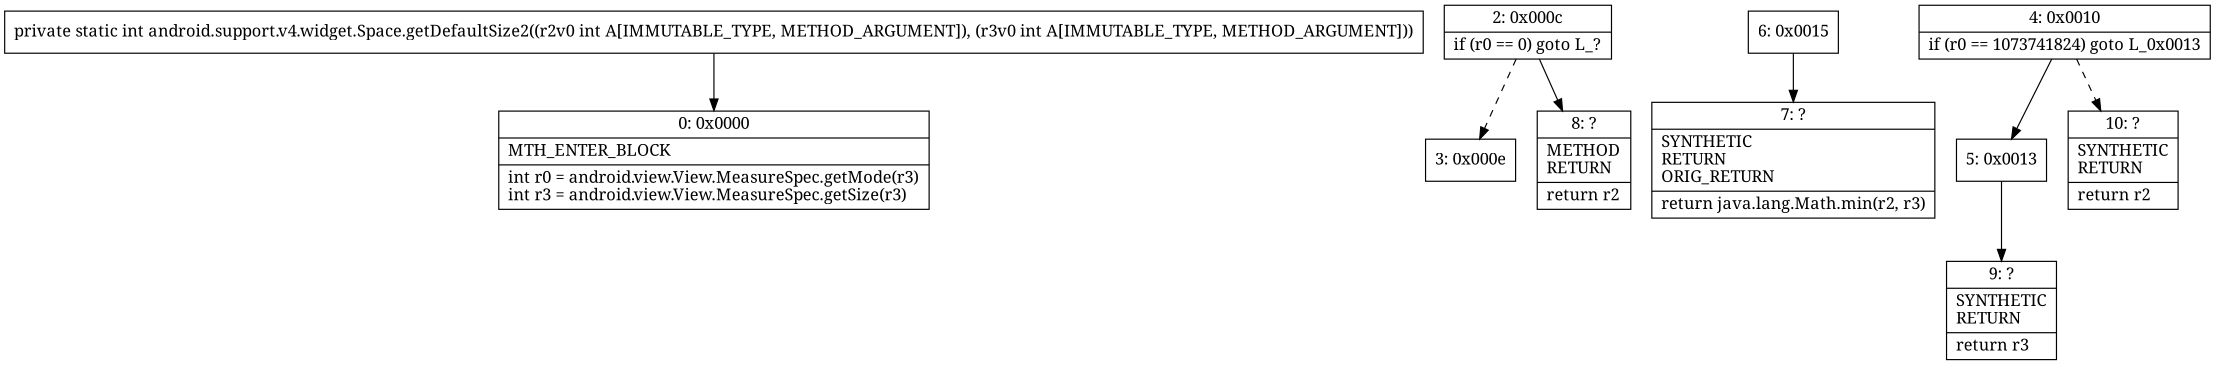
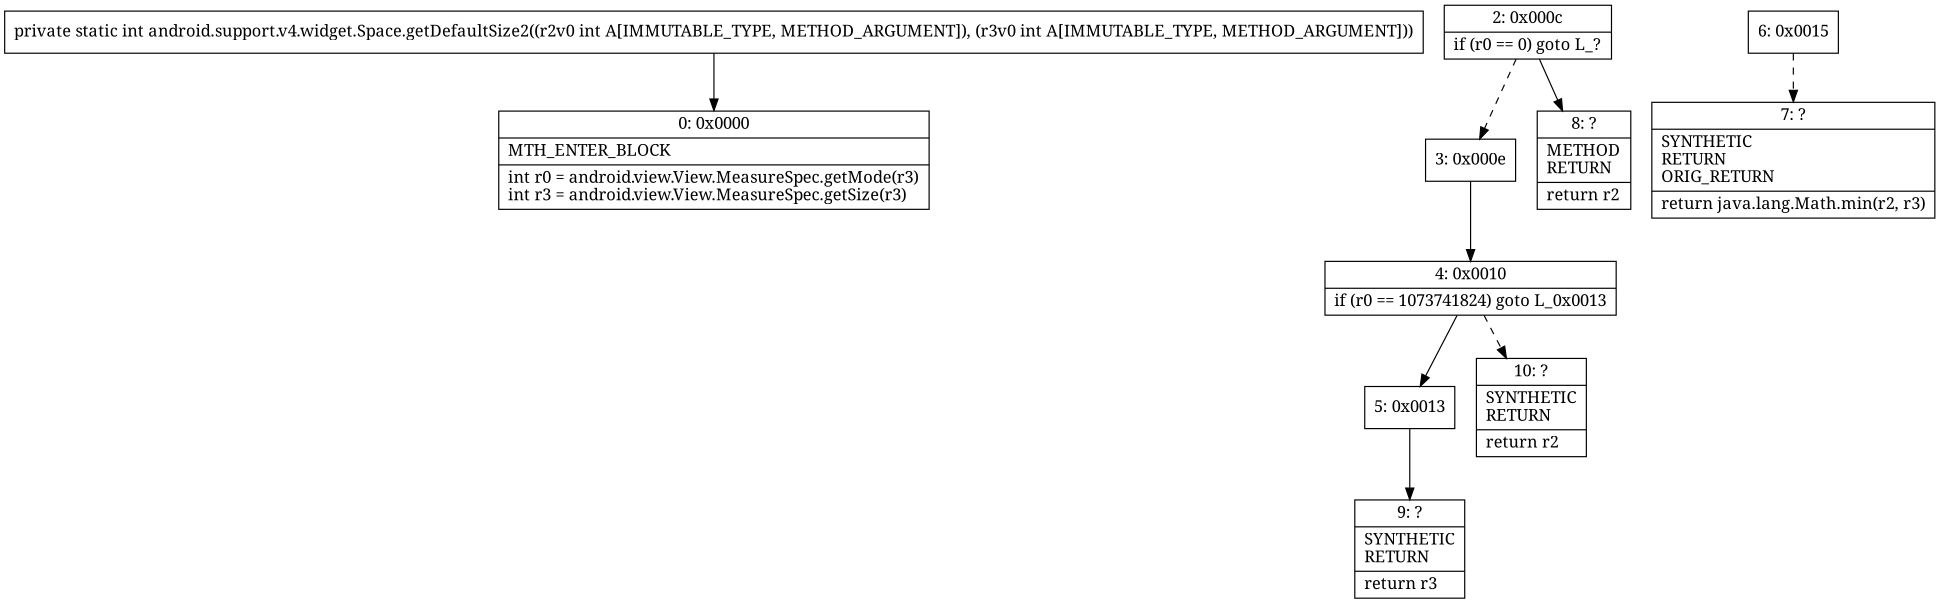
(1793, 72) -> (1793, 72)
none -> (1471, 216)
